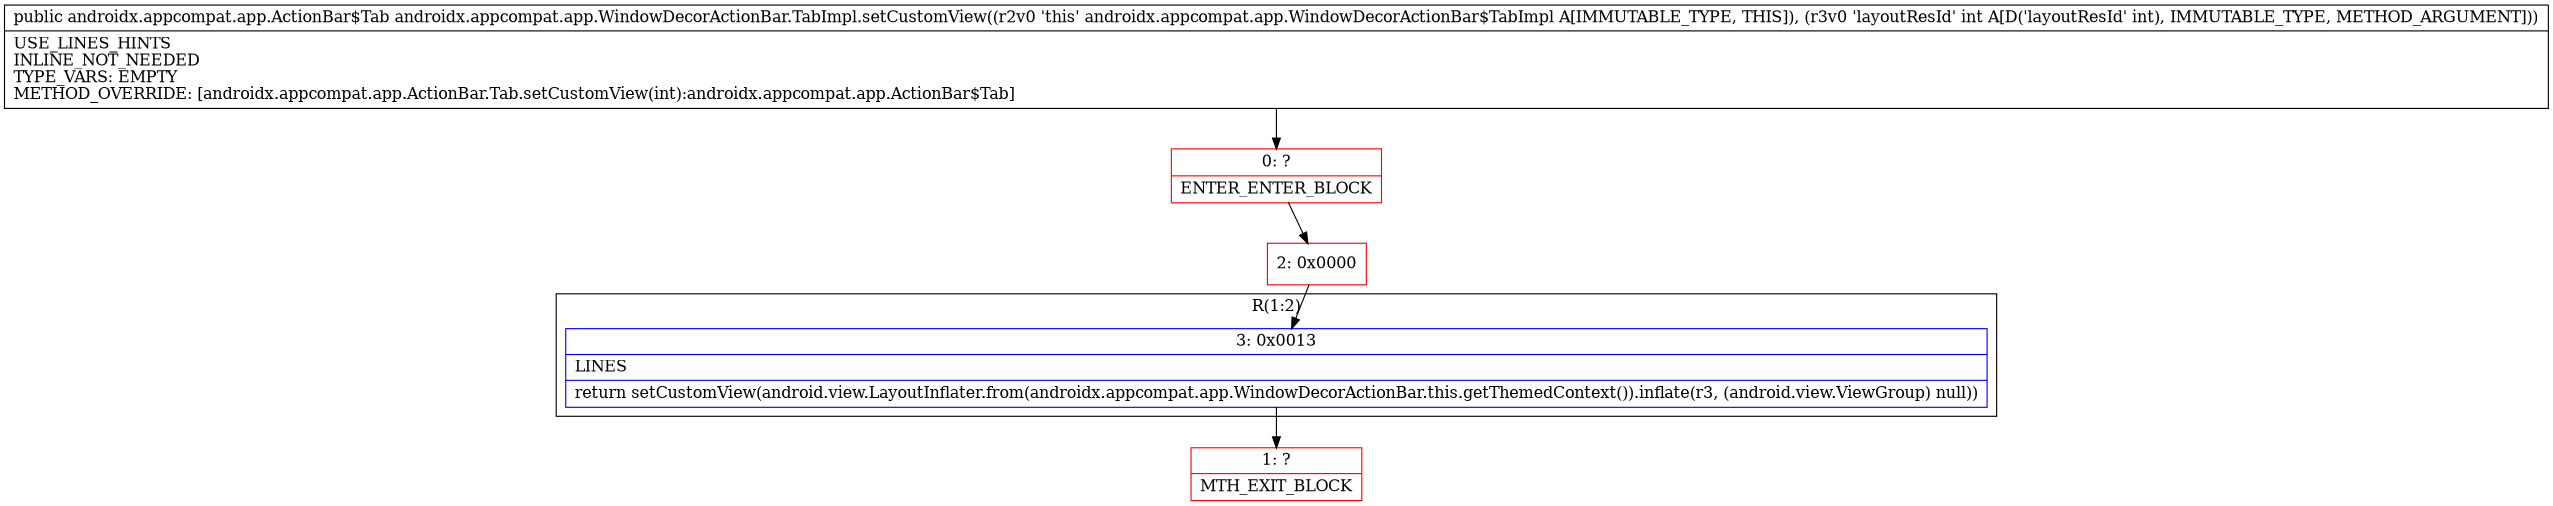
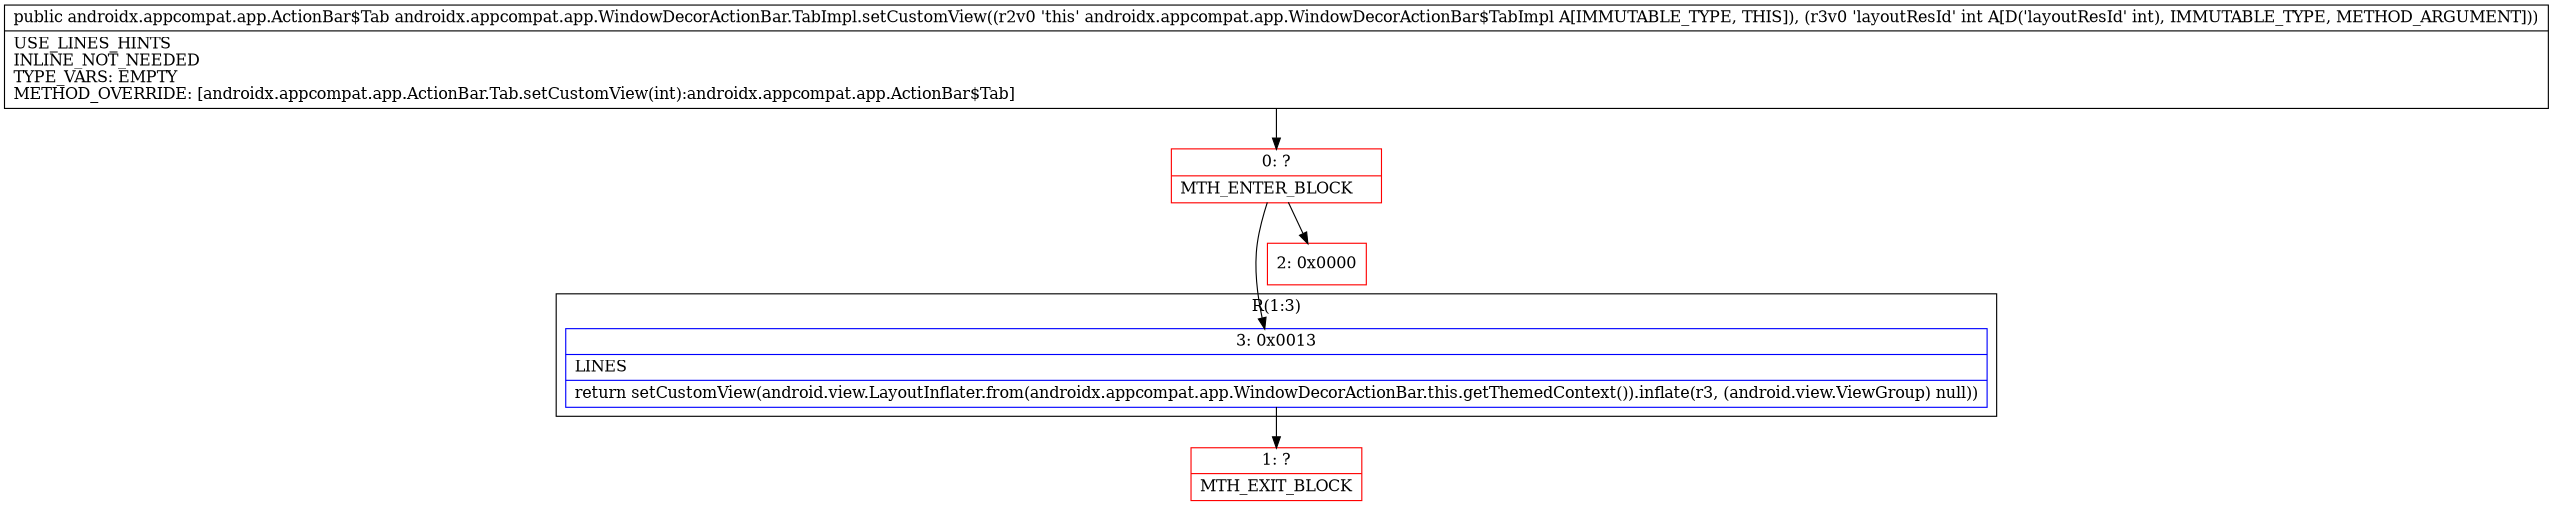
(1276, 189) -> (1267, 189)
(1303, 301) -> (1256, 260)
(1276, 307) -> (1276, 307)
